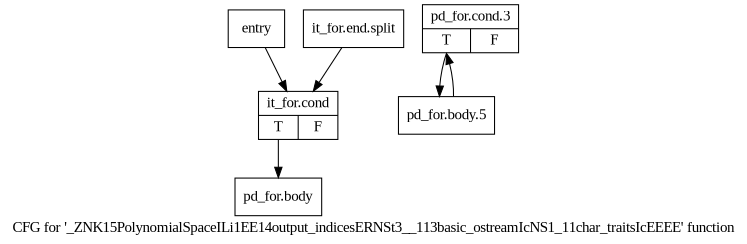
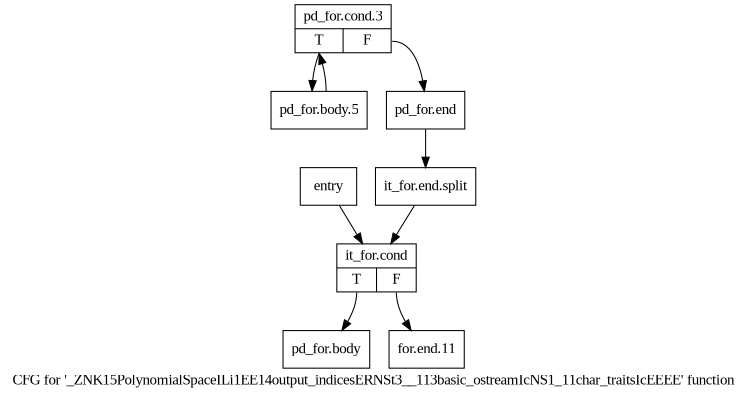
none -> (426, 110)
none -> (427, 349)
